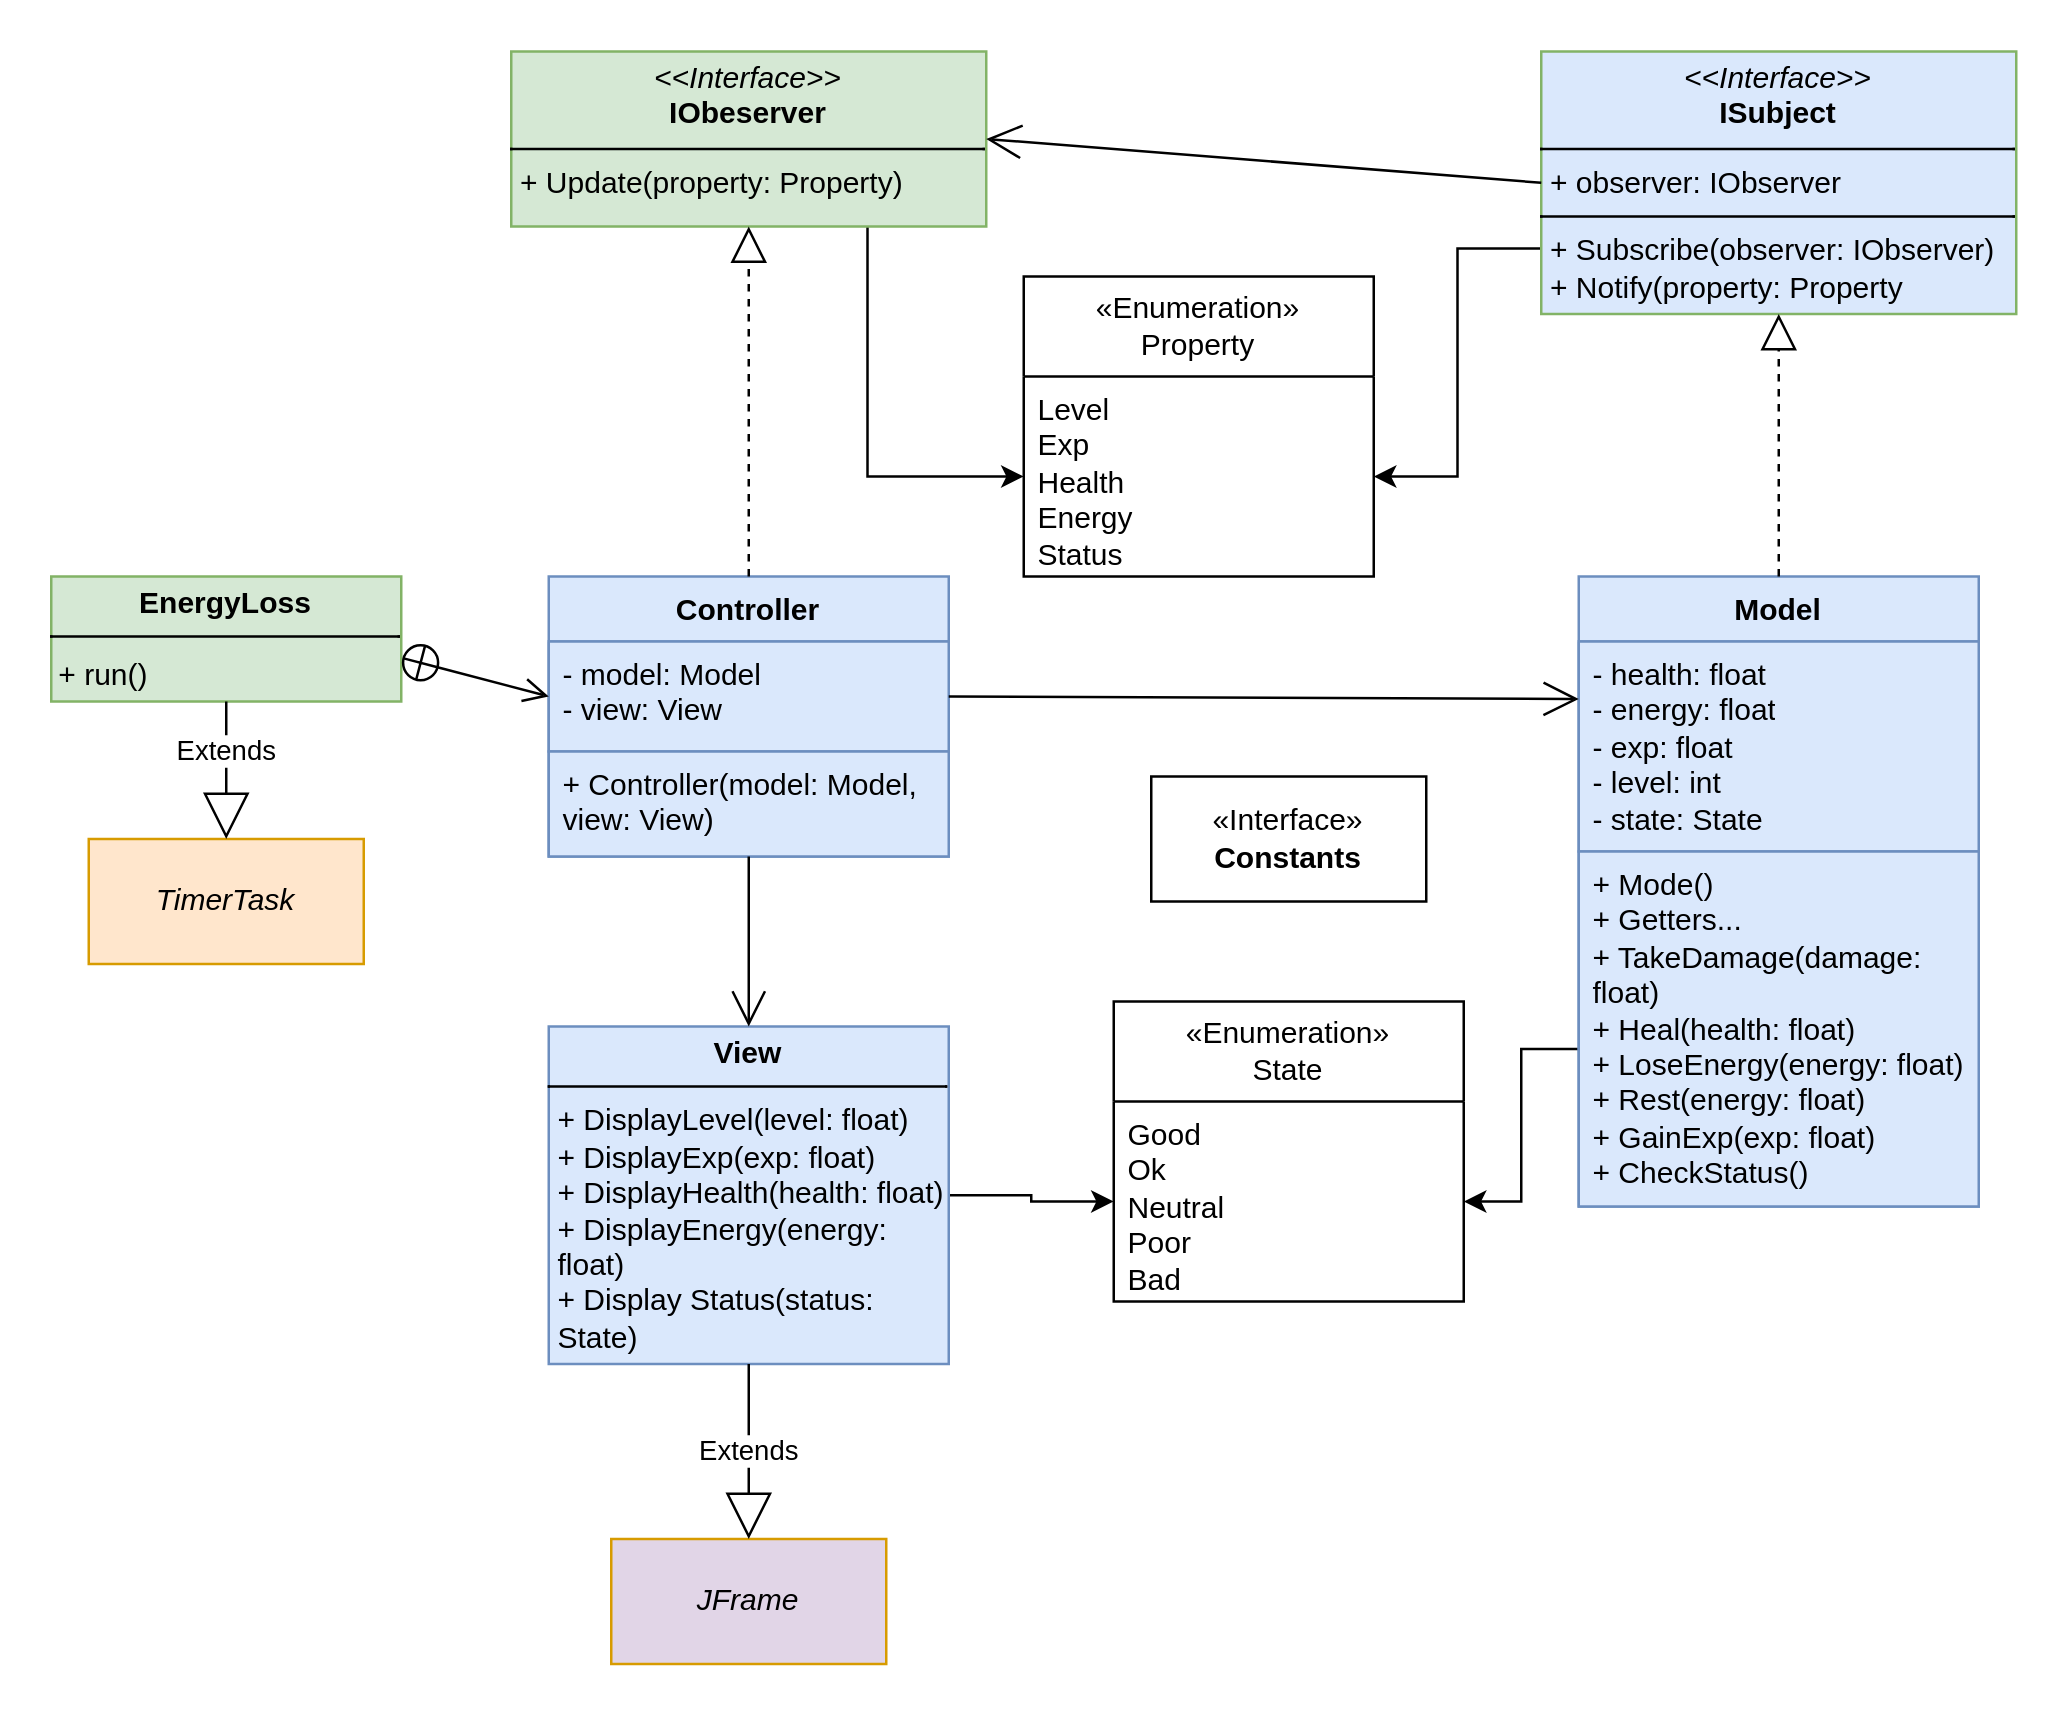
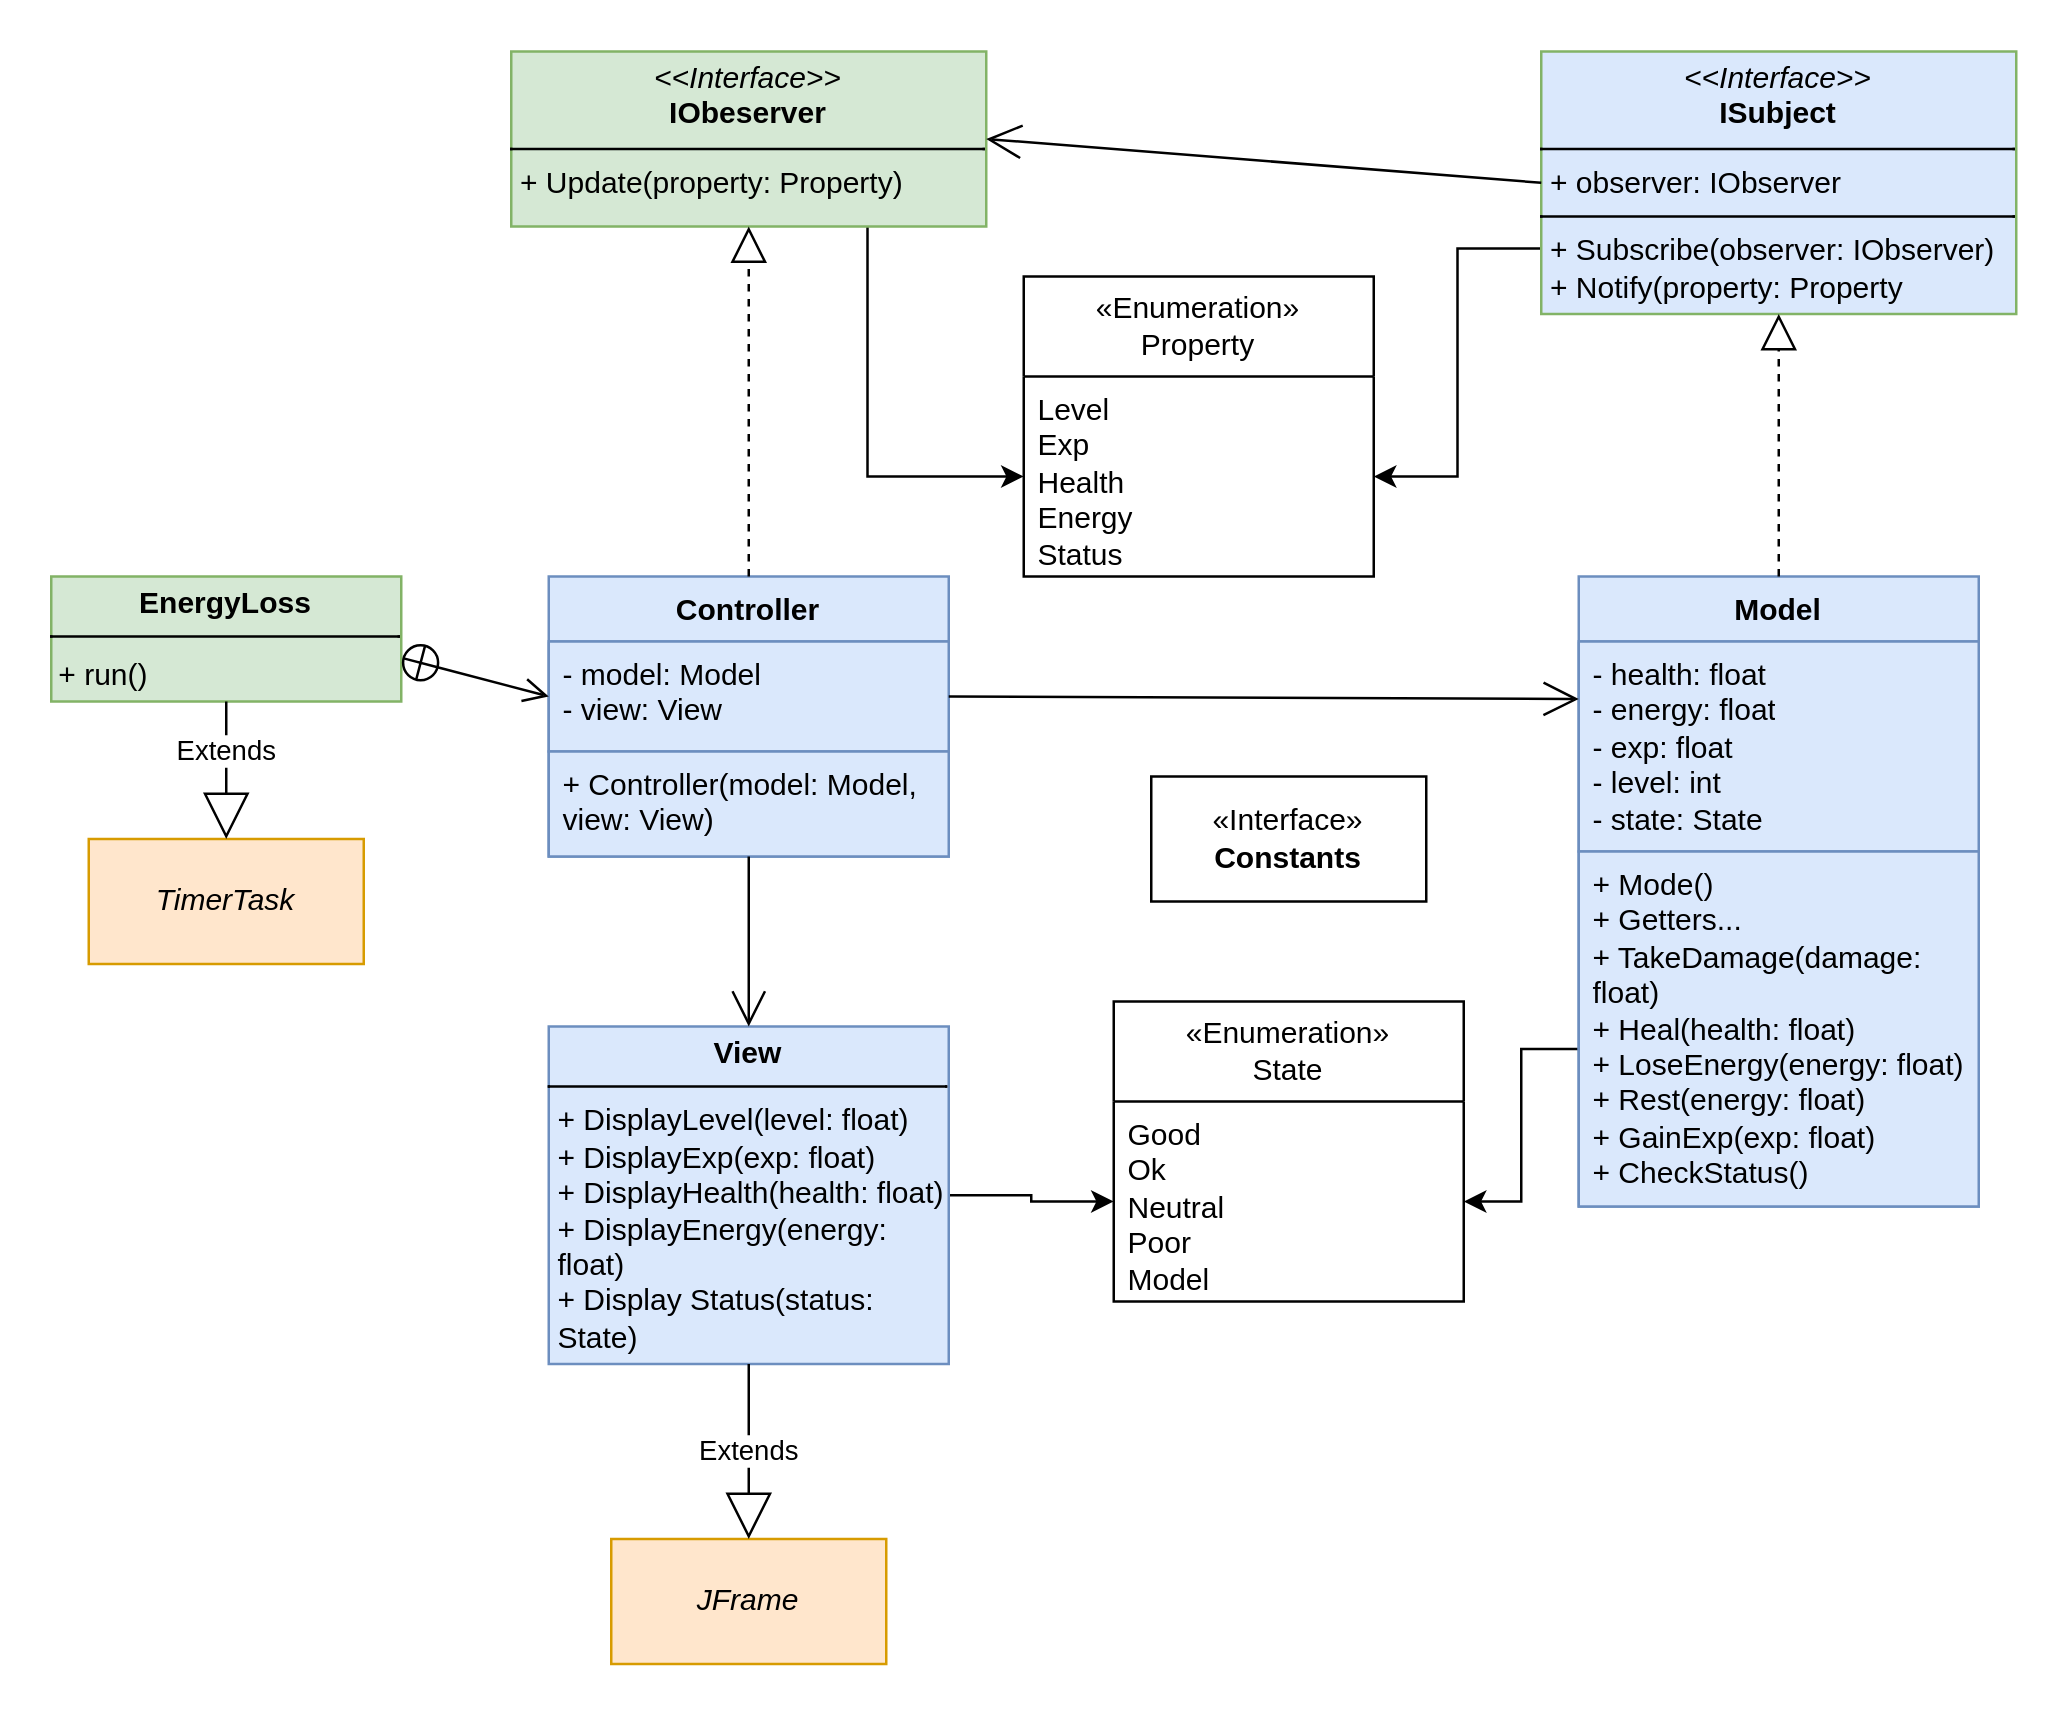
(1184, 1209) -> (1184, 1209)
(749, 1601) -> (749, 1601)
